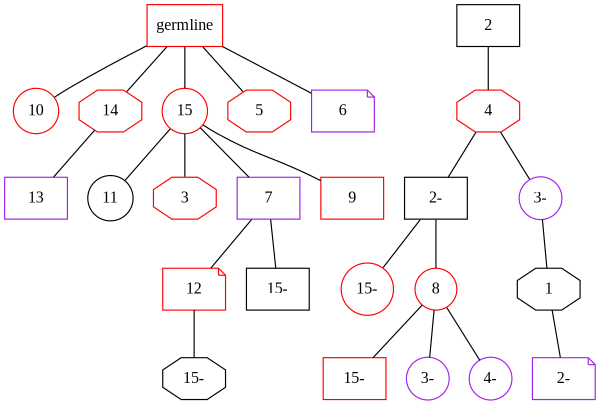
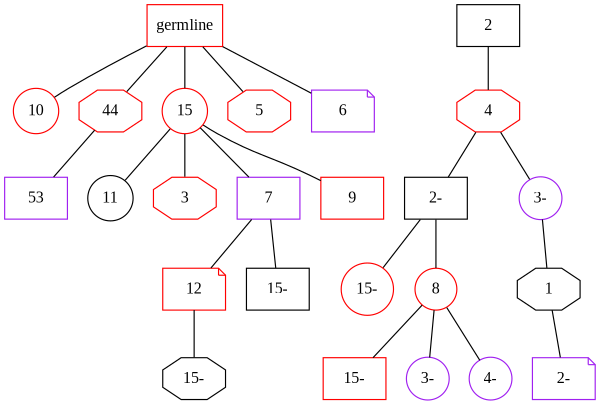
(110, 111) -> (110, 111)
(36, 198) -> (36, 198)
